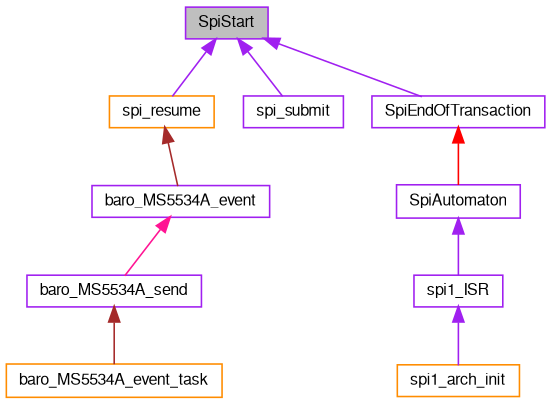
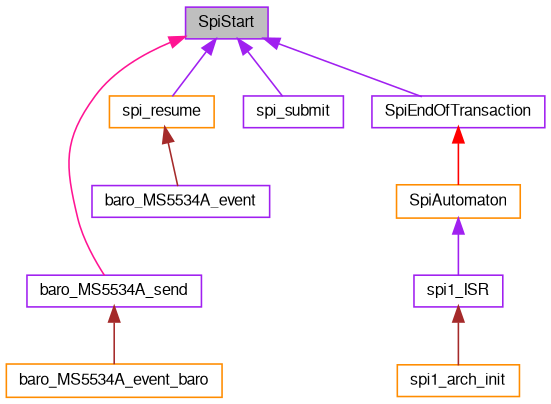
(458, 201) -> (458, 201)
(143, 253) -> (72, 140)
(458, 344) -> (458, 344)
(114, 381) -> (114, 381)
